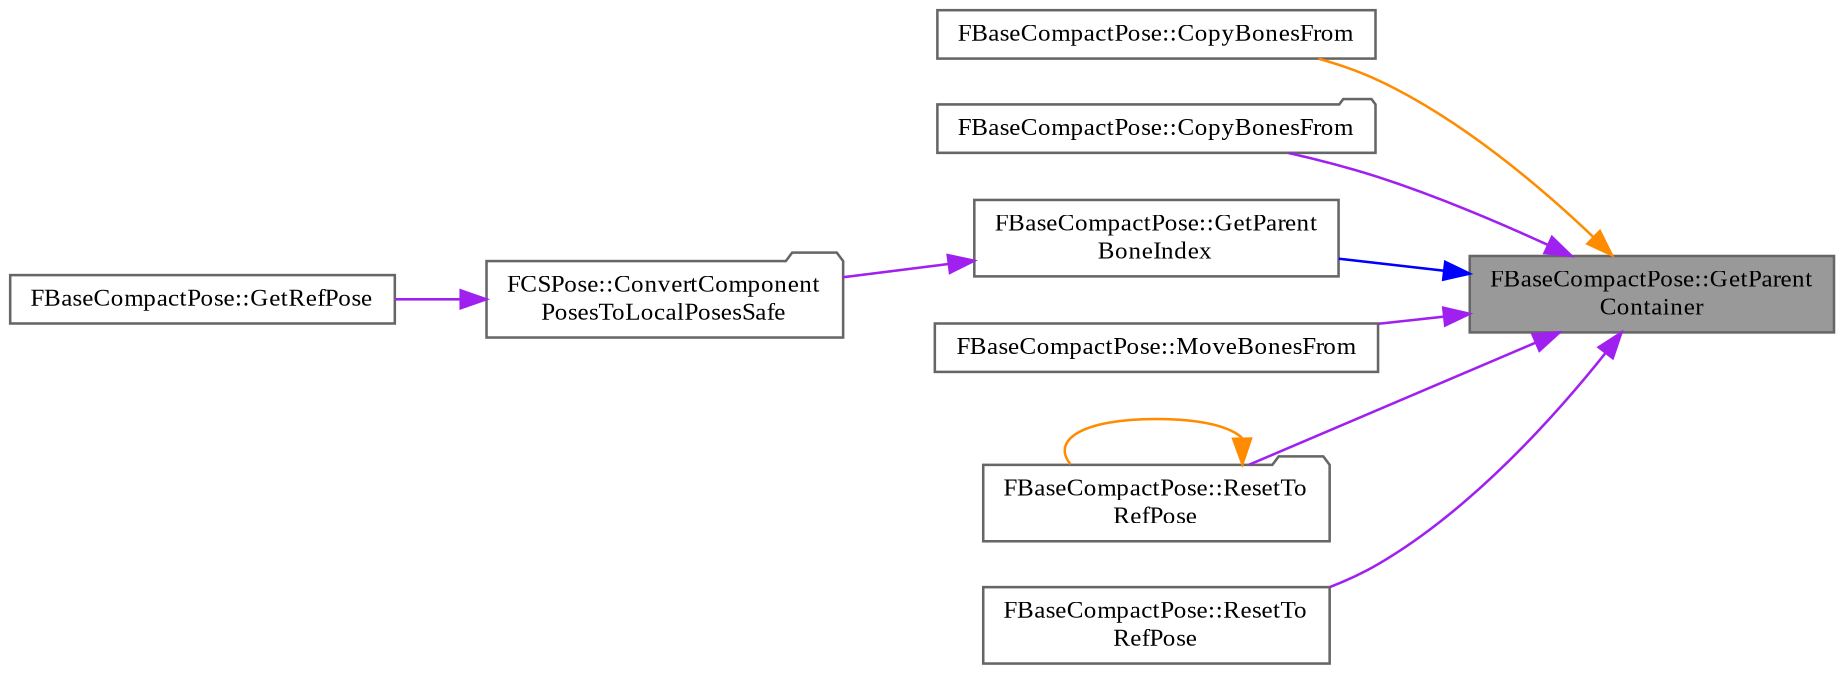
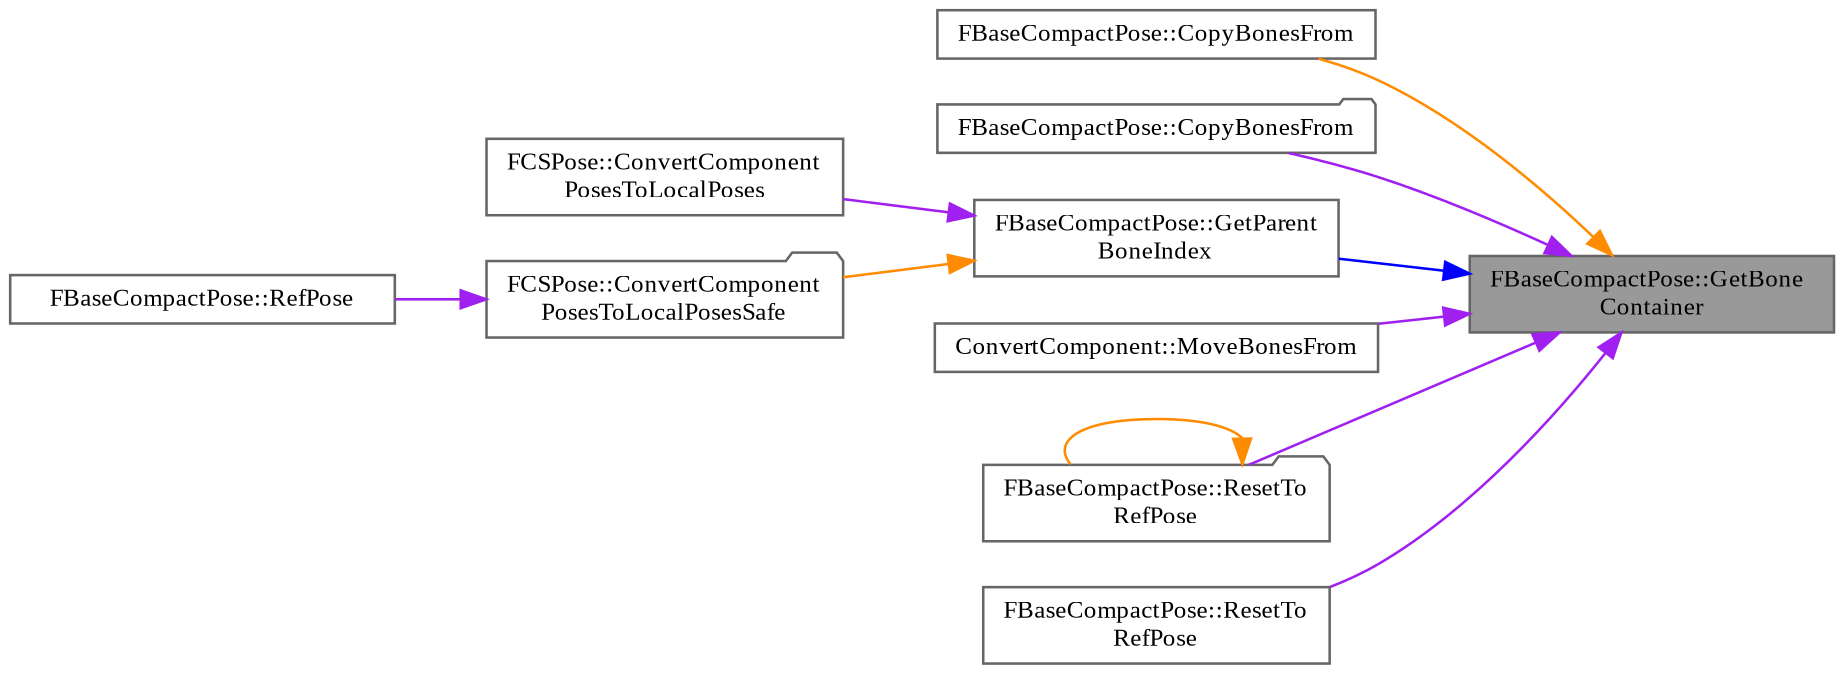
none -> (665, 177)
(896, 271) -> (896, 271)
(1652, 294) -> (1652, 294)
(203, 299) -> (203, 299)
(1156, 348) -> (1156, 348)
